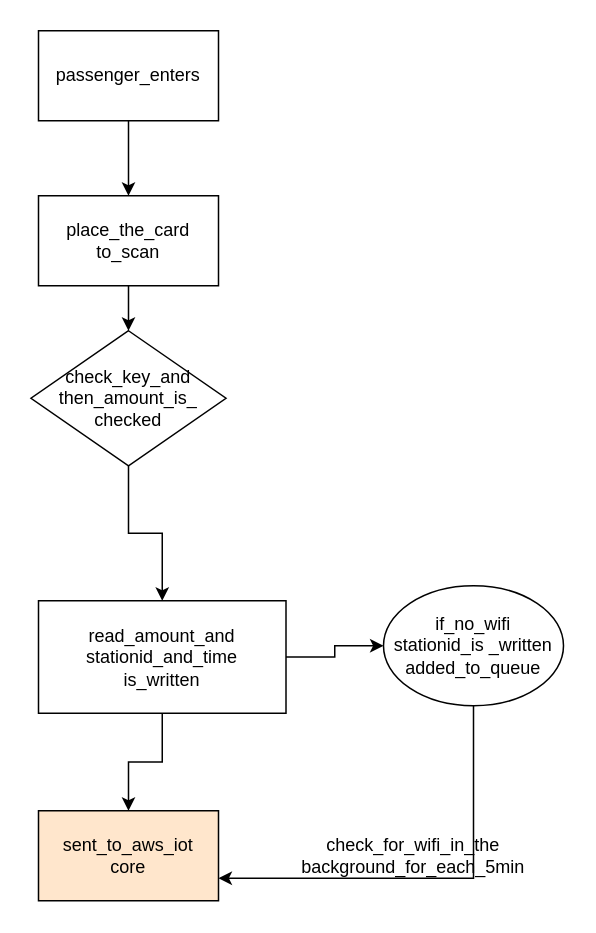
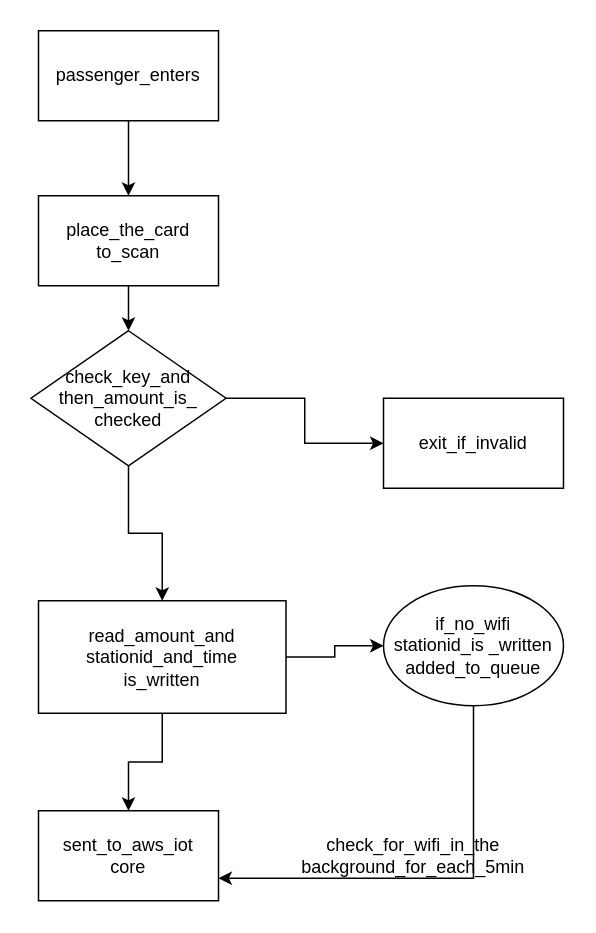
none -> (305, 416)
none -> (473, 443)
(128, 856) -> (128, 856)
